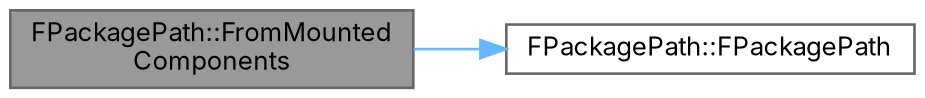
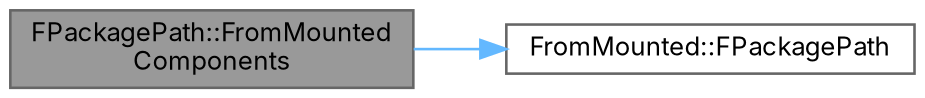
(710, 49) -> (710, 49)
